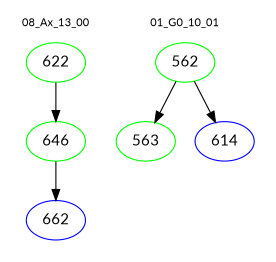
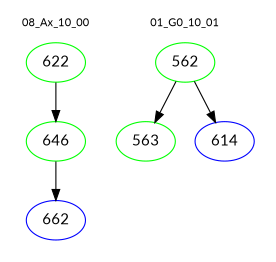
(56, 24) -> (56, 24)
